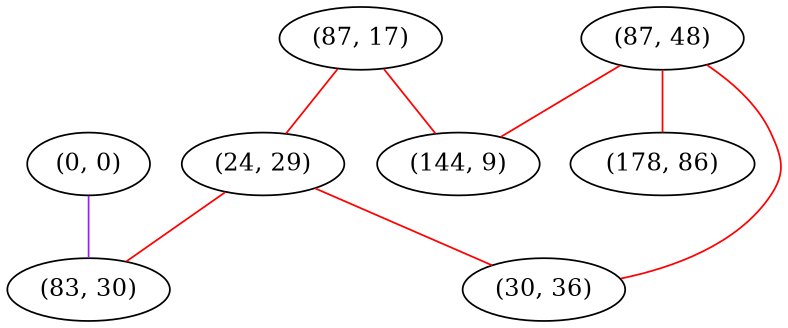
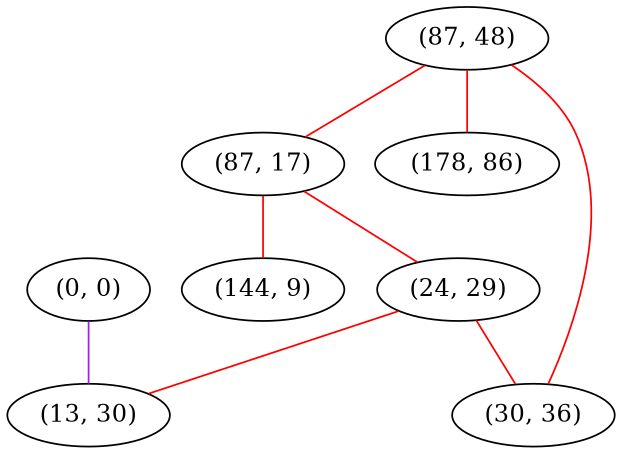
(560, 101) -> (365, 101)
(89, 290) -> (89, 415)
